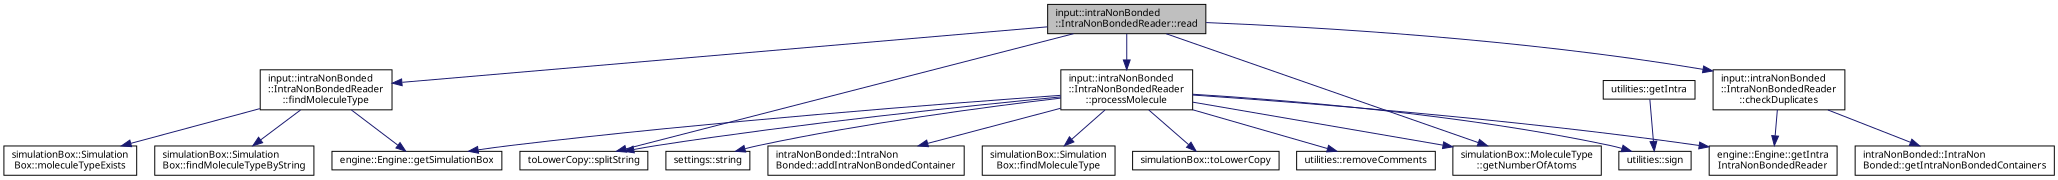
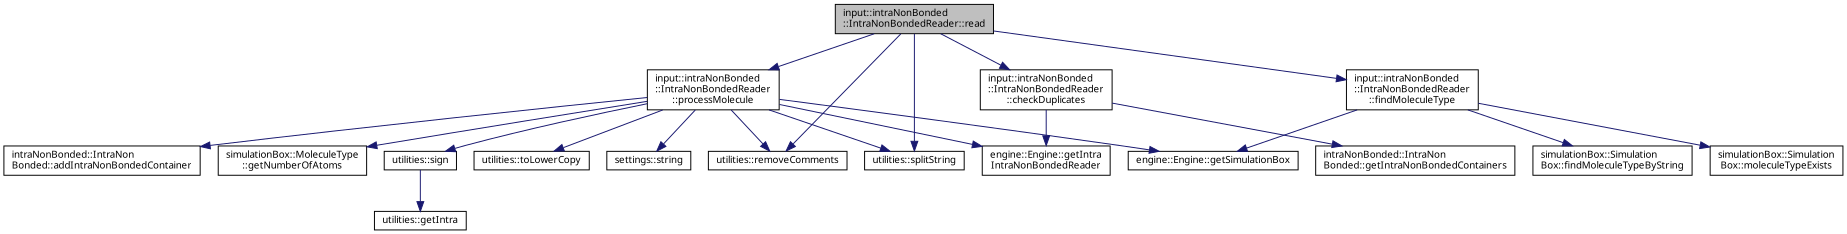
(1322, 88) -> (847, 89)
(1652, 120) -> (420, 186)
(584, 161) -> (914, 161)
(1049, 161) -> none
(1206, 161) -> (532, 161)
